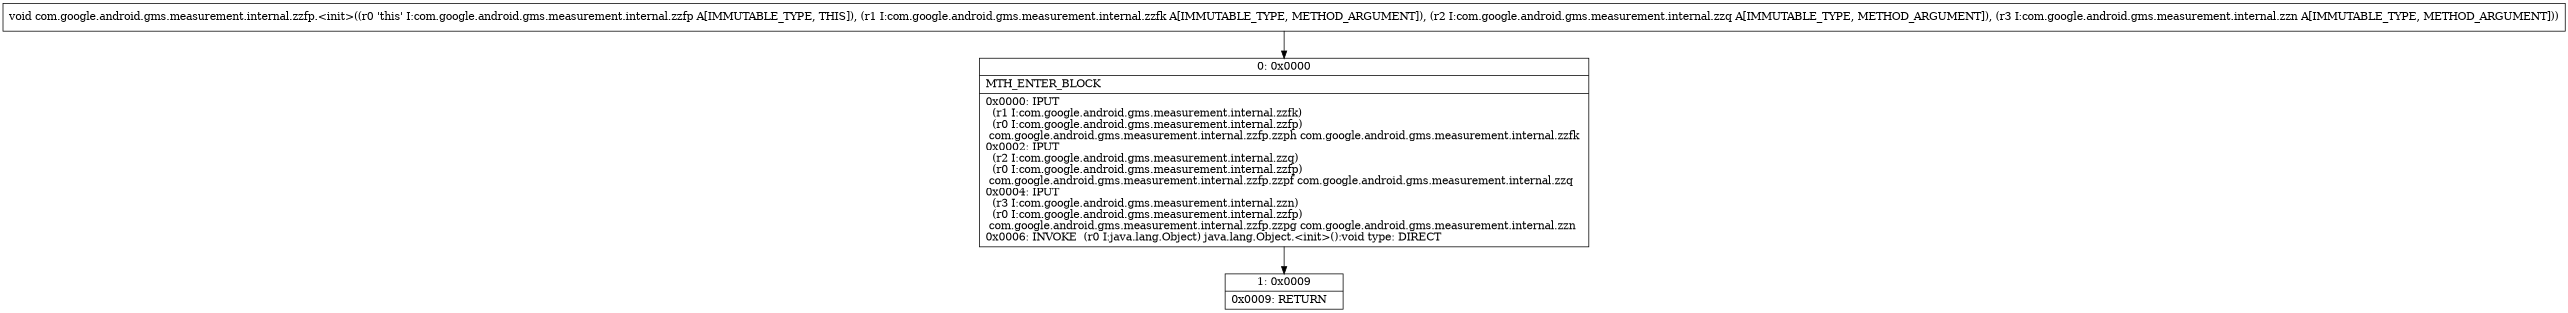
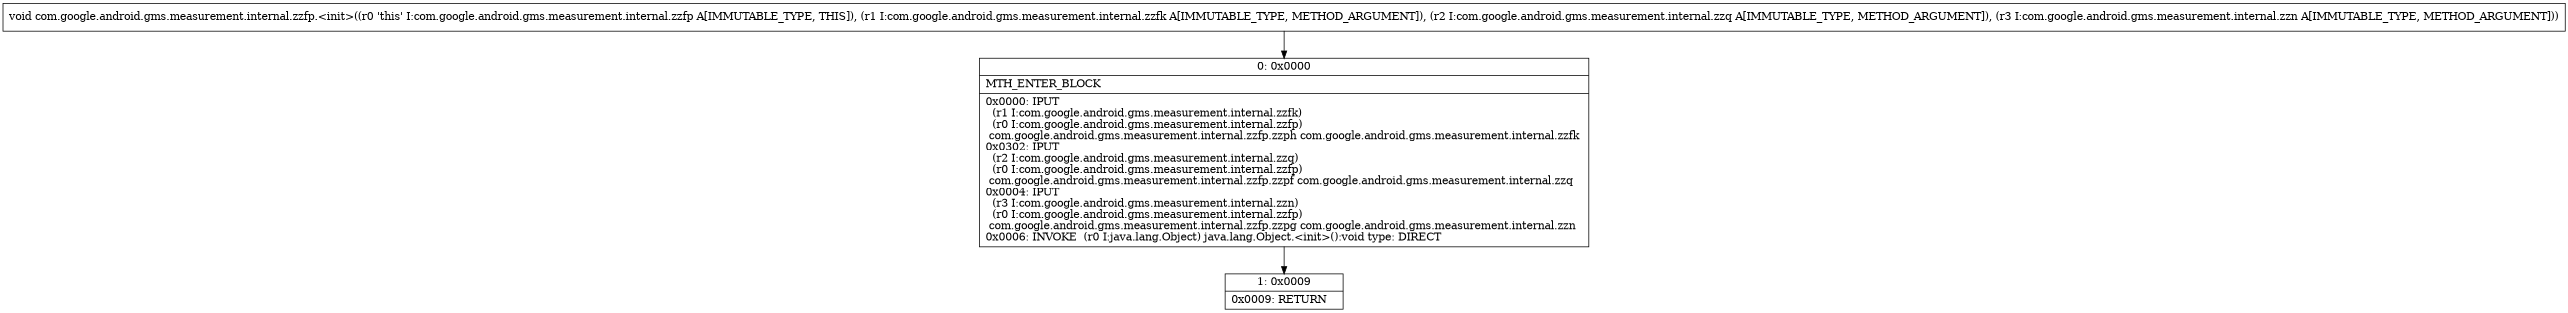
(1026, 147) -> (1026, 147)
